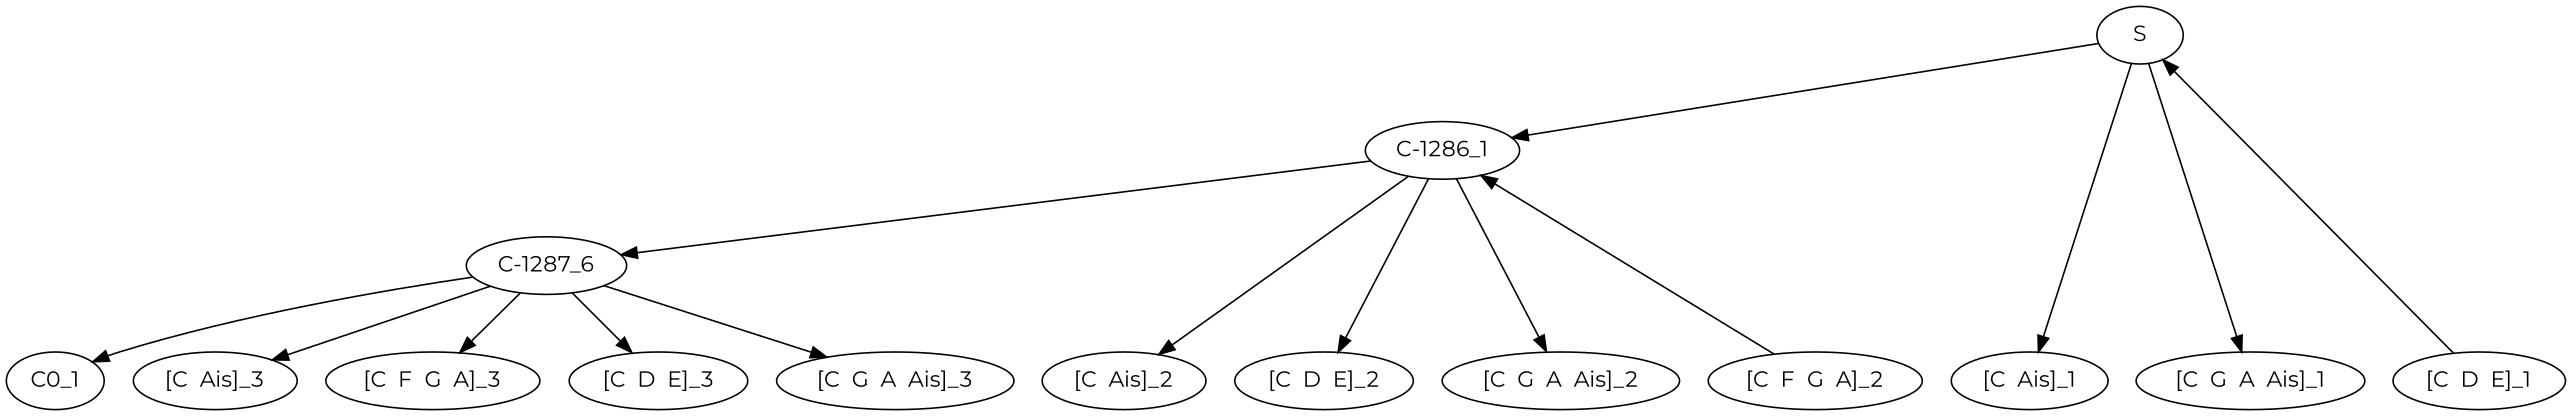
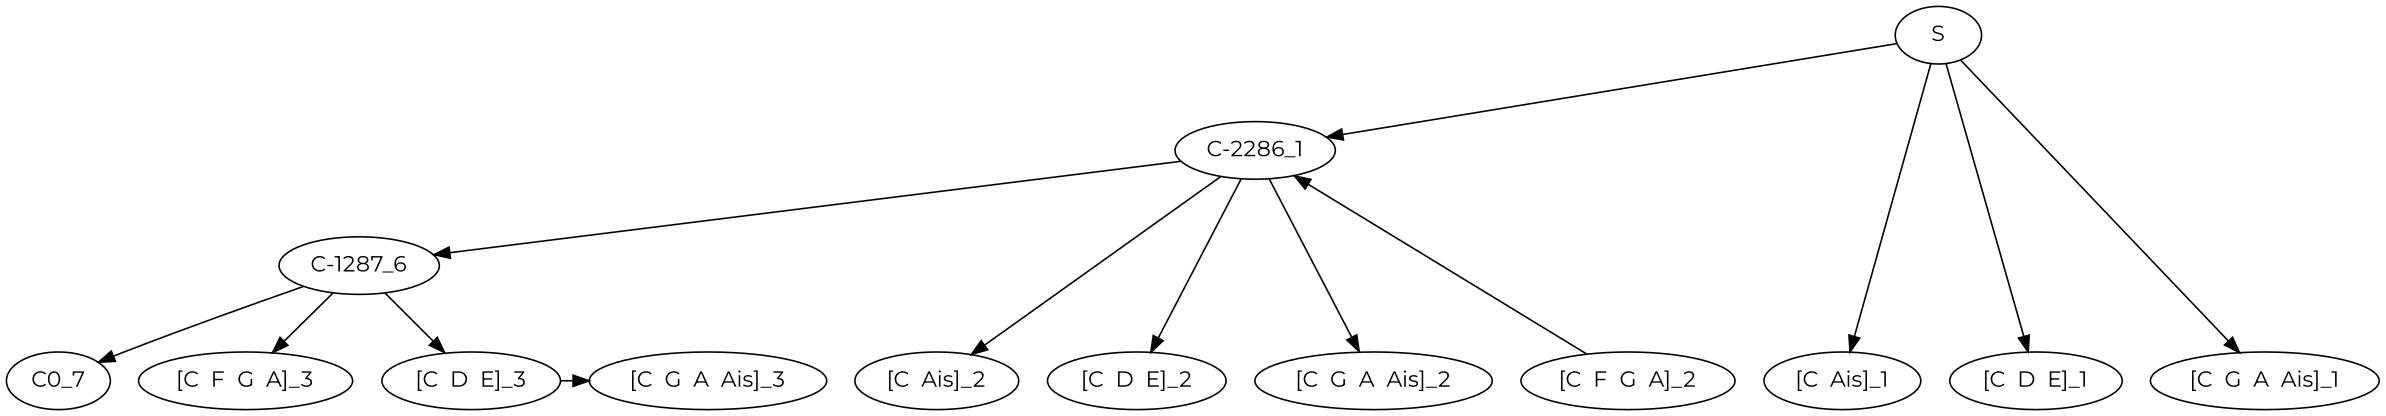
(1442, 150) -> (1255, 150)
(2314, 212) -> (1985, 200)
(708, 319) -> (567, 381)
(55, 381) -> (58, 381)
(215, 381) -> none
